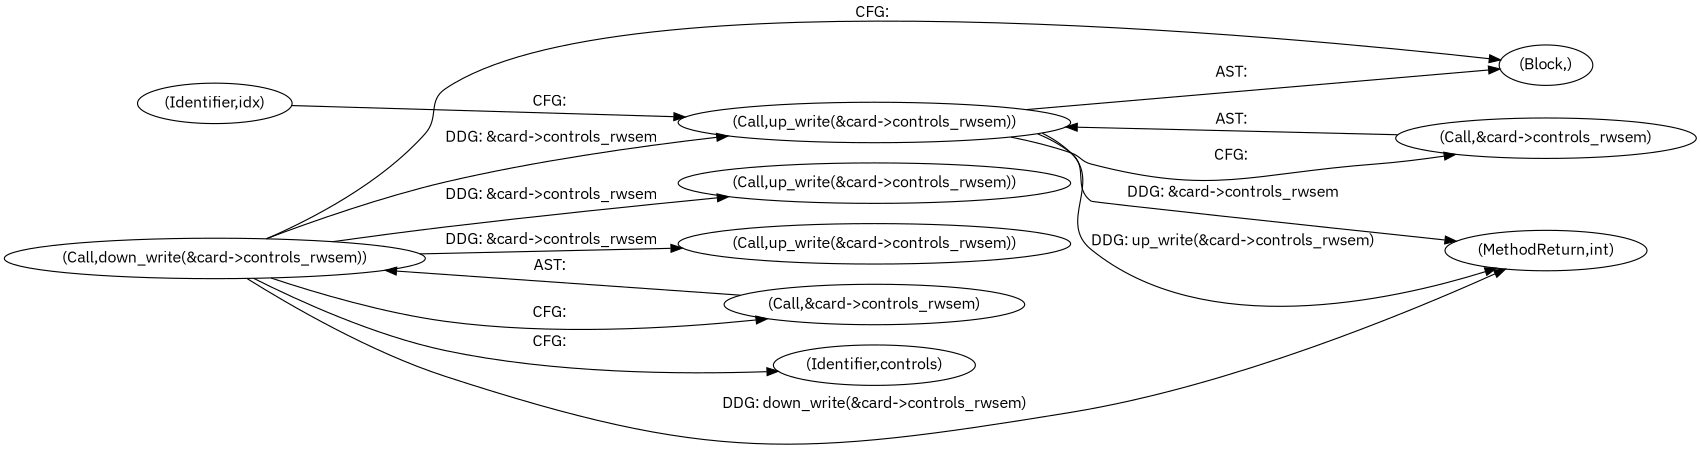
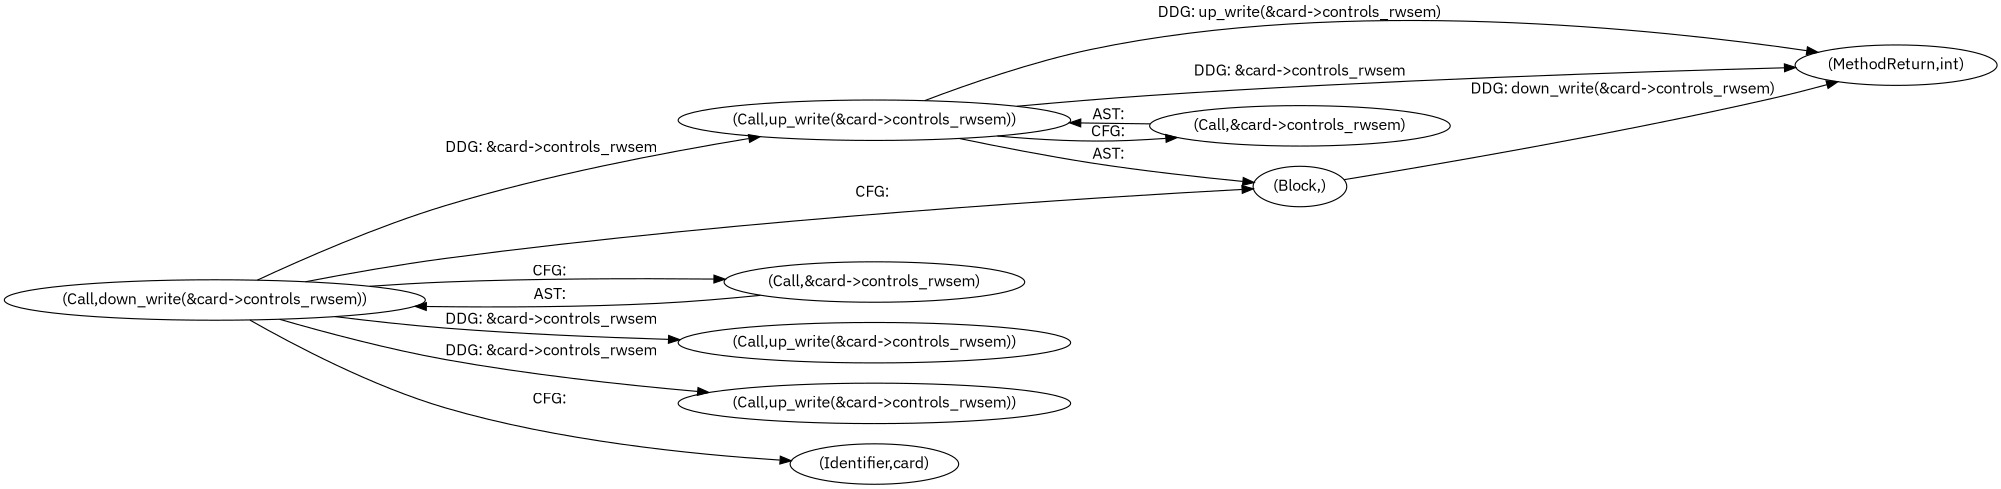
(215, 103) -> none
(874, 365) -> (874, 464)
(868, 440) -> (1586, 137)
